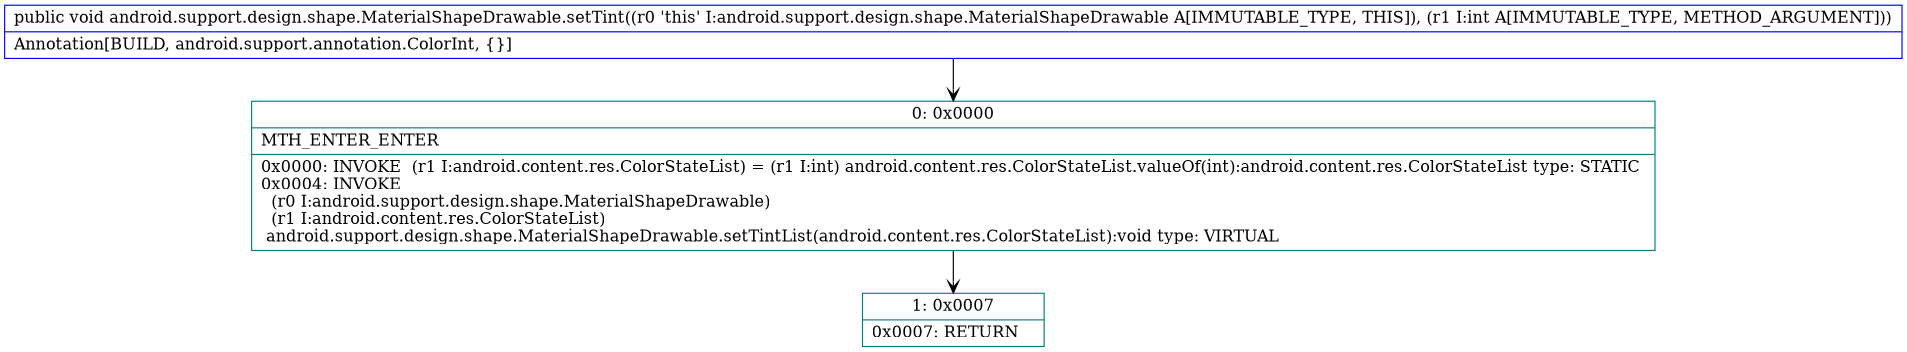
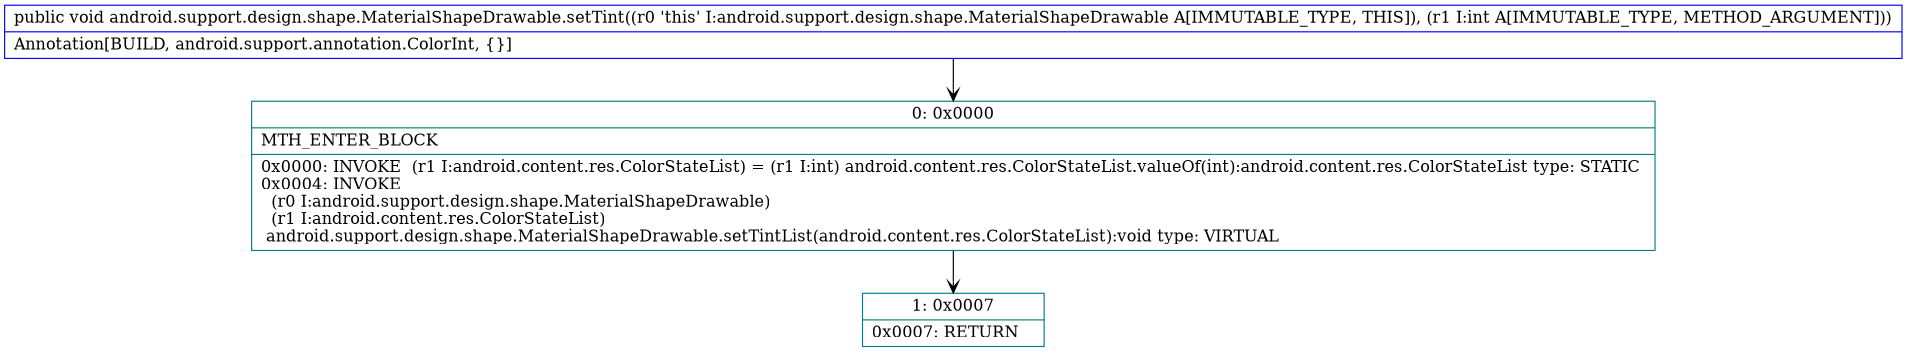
(350, 141) -> (350, 141)
